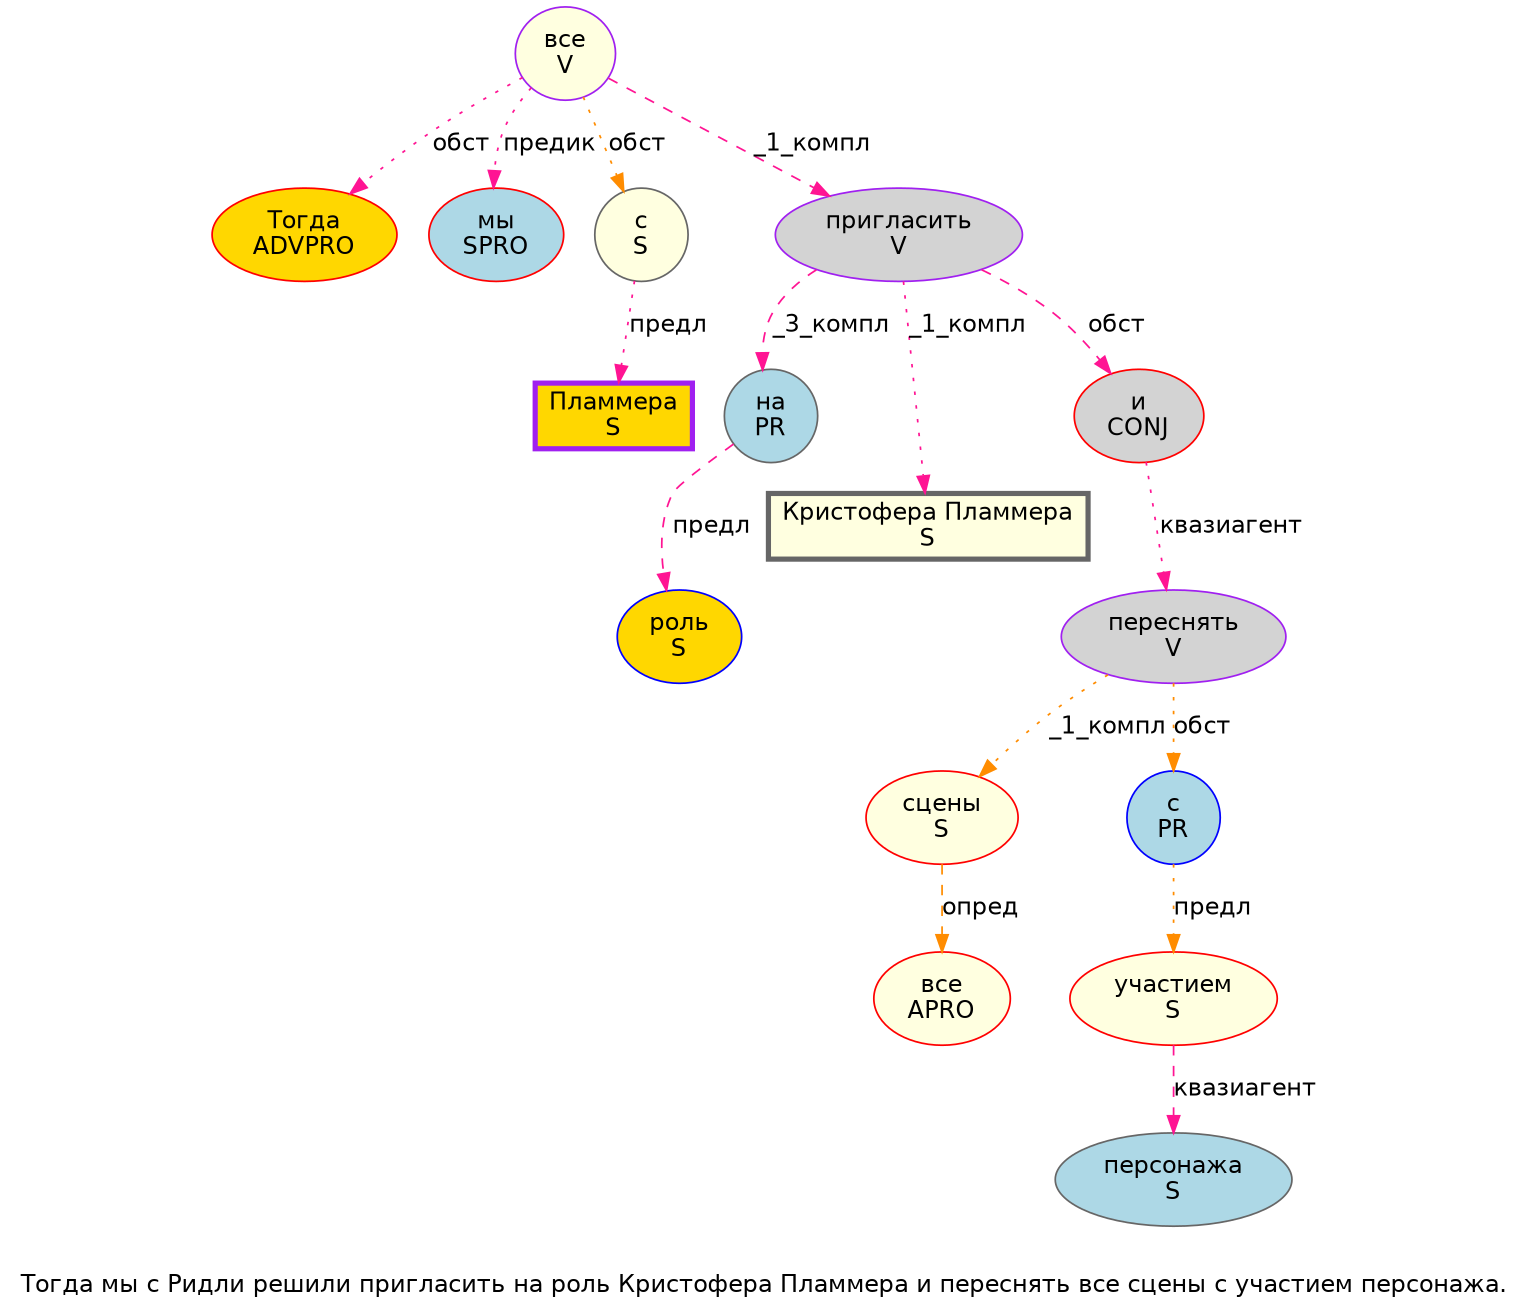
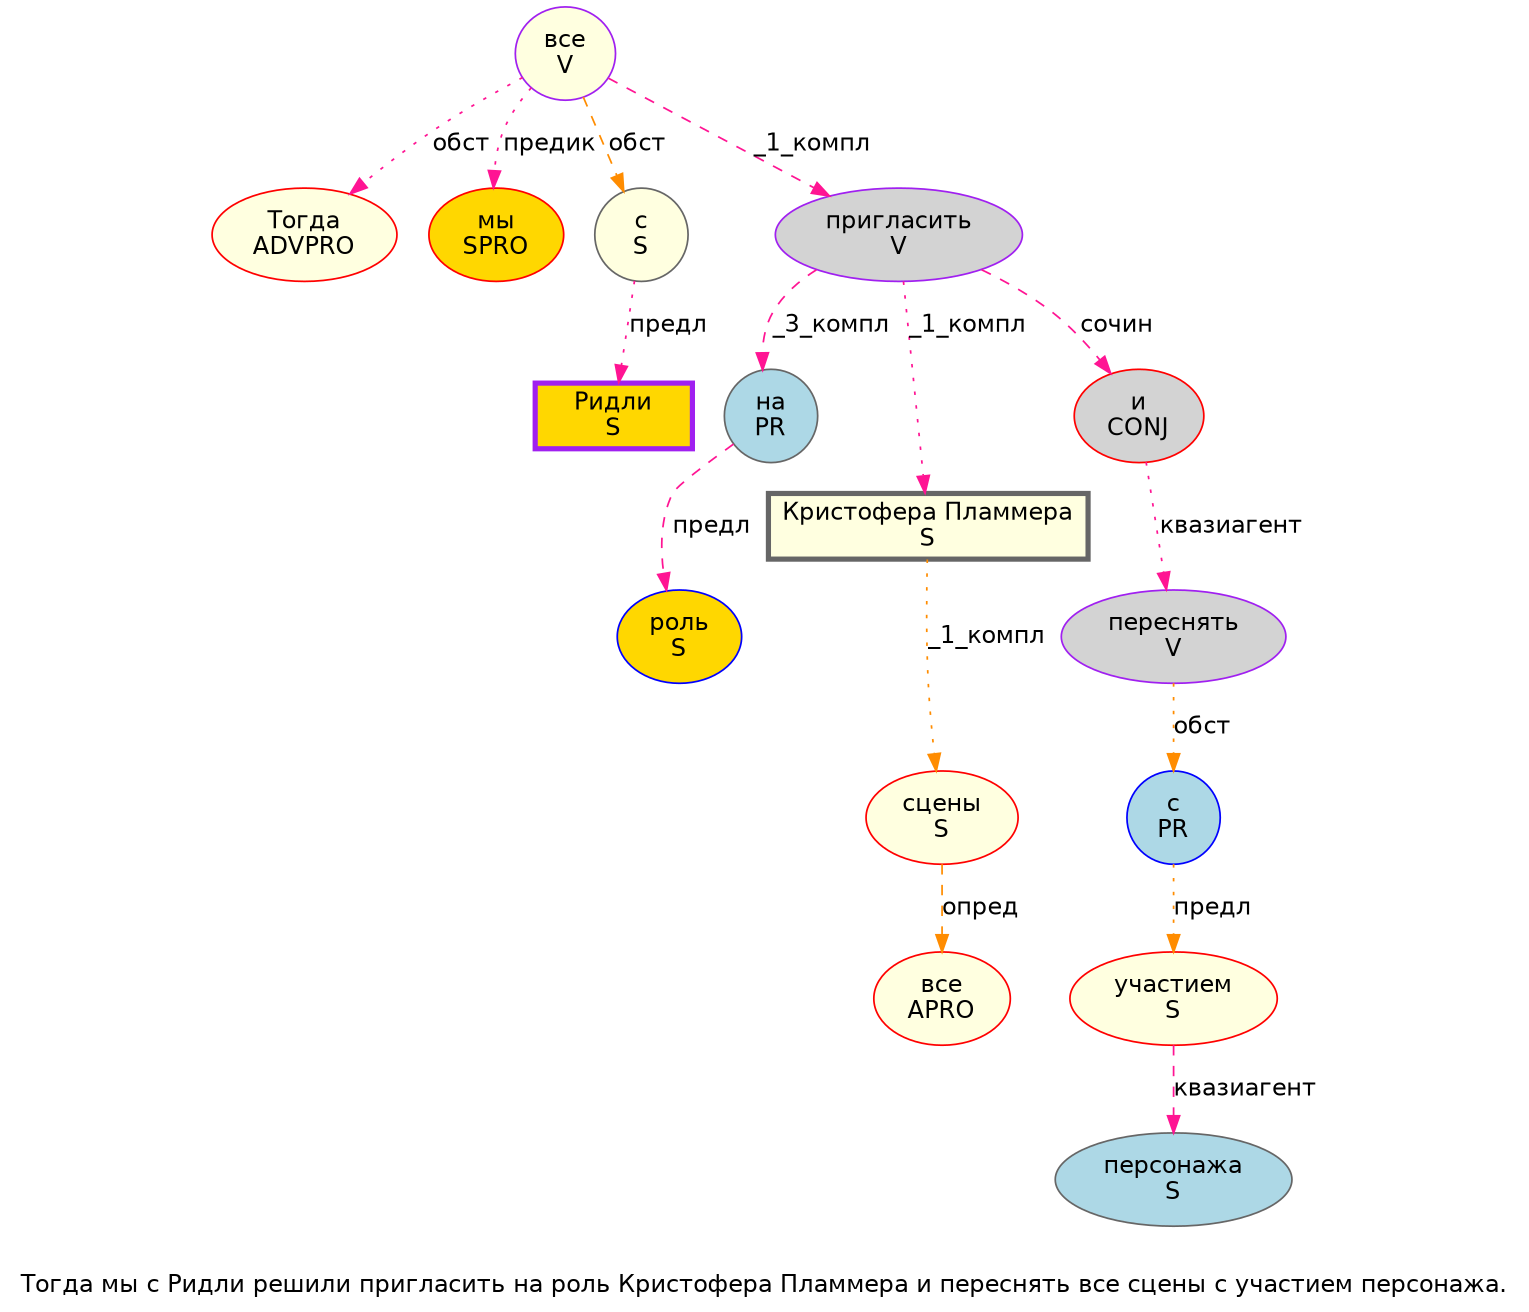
(600, 136) -> (600, 136)
(305, 235) -> (305, 235)
(496, 235) -> (496, 235)
(1117, 325) -> (1117, 325)
(614, 416) -> (614, 416)
(1047, 716) -> (927, 657)
